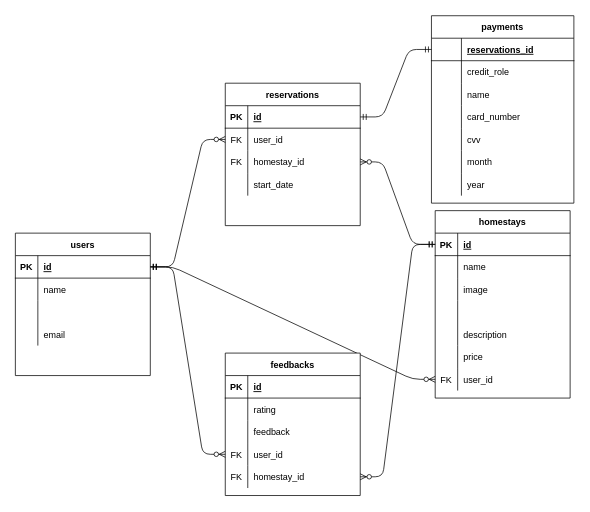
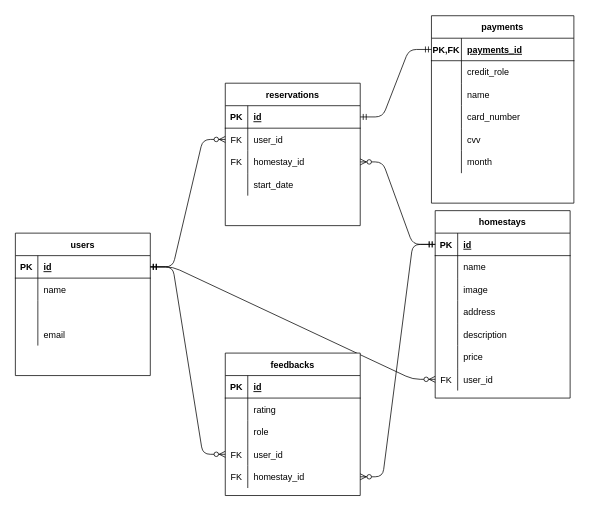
none -> (447, 49)
(503, 50) -> (494, 50)
(518, 184) -> none
none -> (514, 312)
(274, 432) -> (262, 432)
